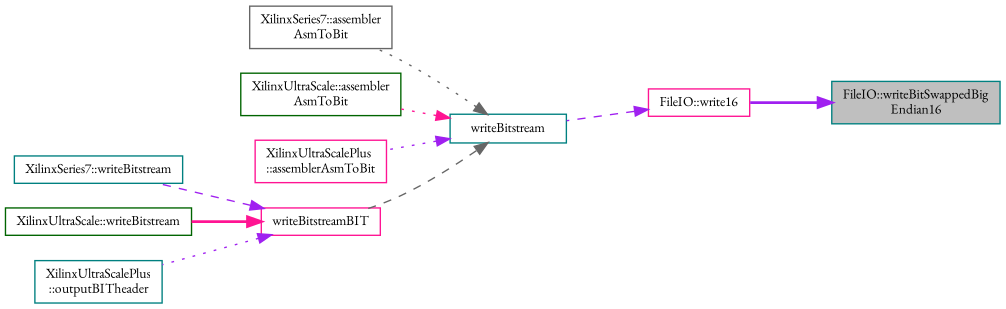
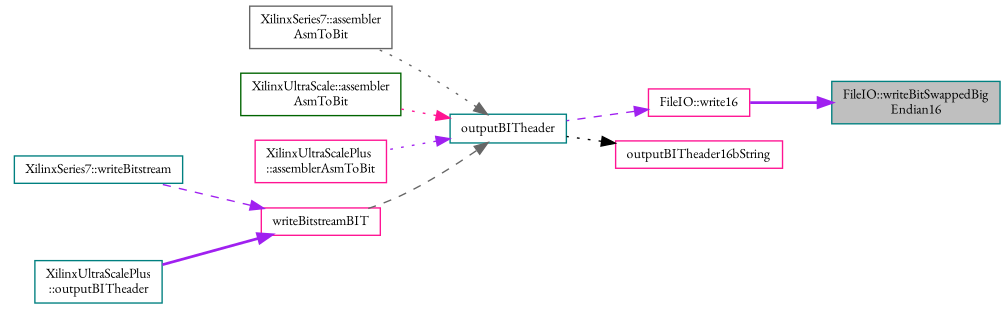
(508, 129) -> (508, 129)
none -> (699, 155)
(98, 222) -> none
(210, 251) -> (210, 251)
